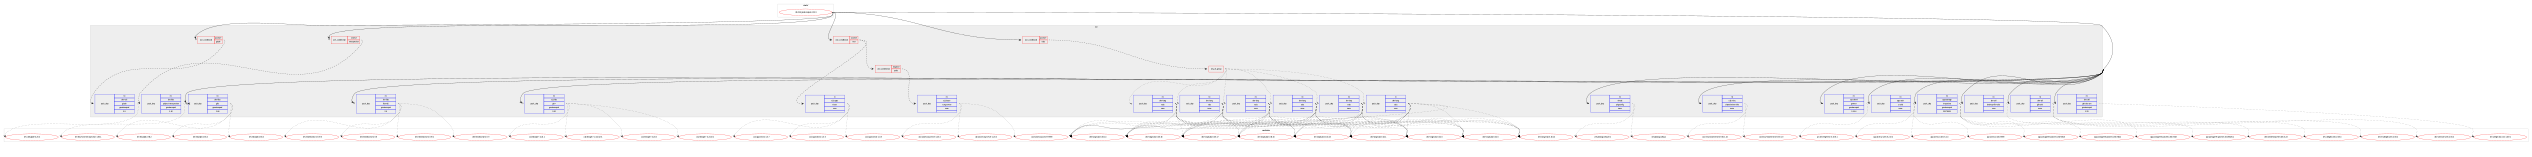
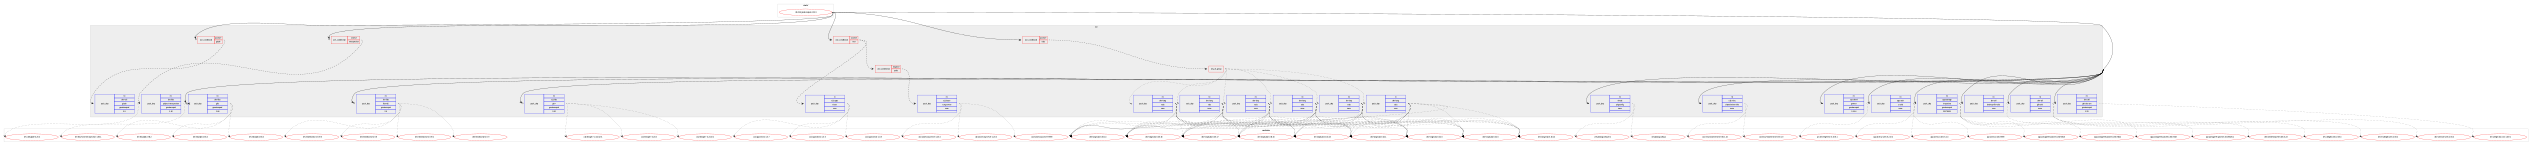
(537, 137) -> none
